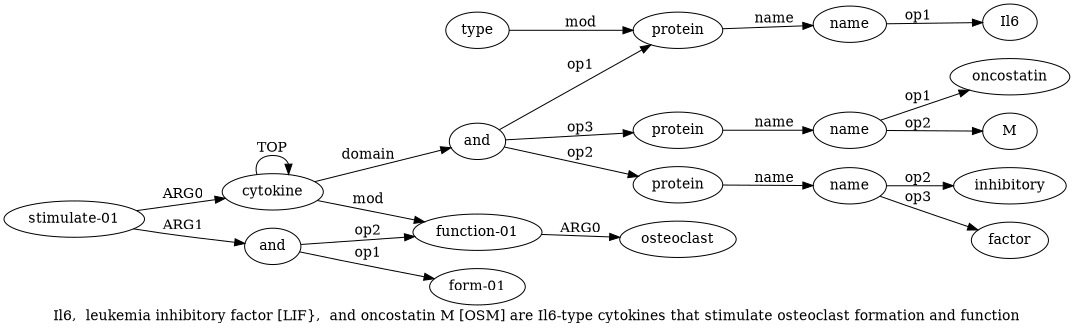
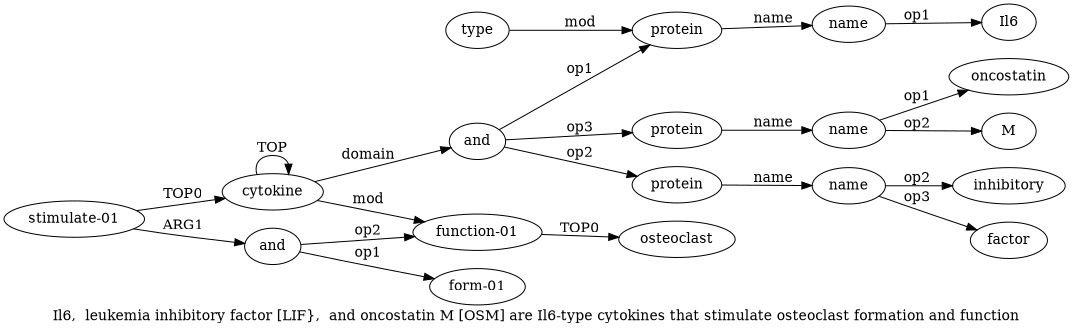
(183, 194) -> (183, 194)
(581, 229) -> (580, 229)
